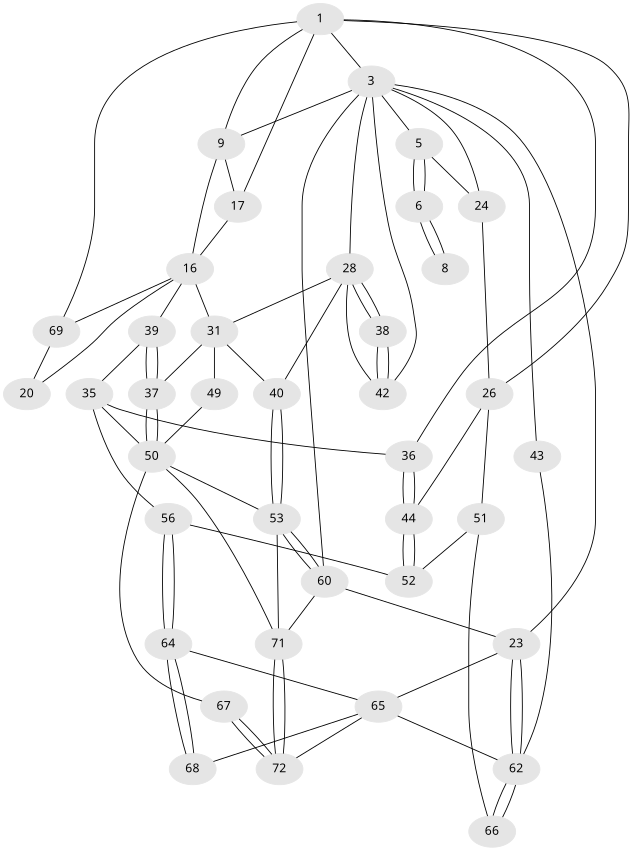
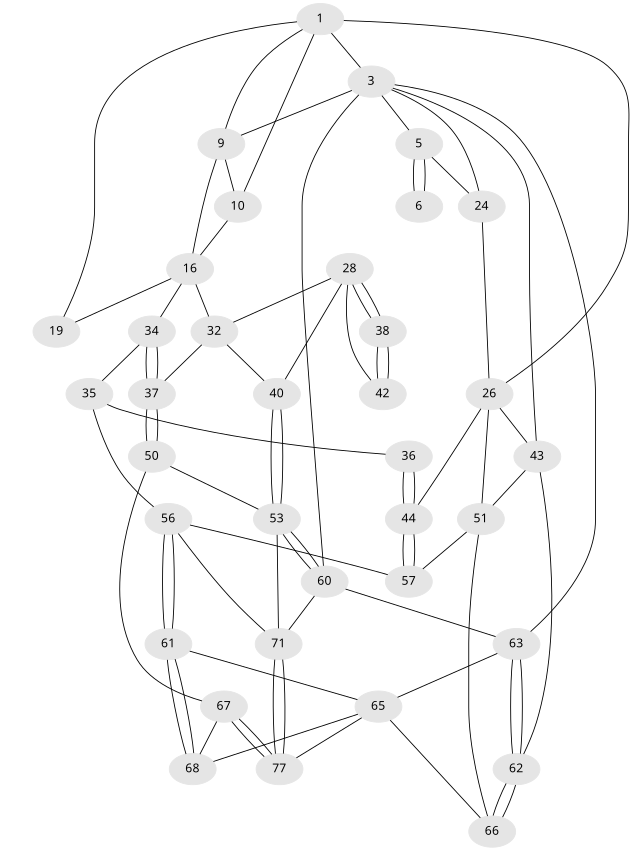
(595, 174) -> none
(354, 175) -> none
(238, 207) -> (238, 207)
(393, 242) -> none
(445, 269) -> none
(56, 332) -> (56, 332)
(152, 332) -> (152, 332)
(214, 332) -> (214, 332)
(27, 394) -> none
(214, 394) -> none
(121, 425) -> none
none -> (513, 425)
none -> (509, 488)
(227, 544) -> (219, 585)
(409, 582) -> (409, 582)
(168, 644) -> (168, 644)
(516, 644) -> (516, 644)
none -> (208, 738)
(448, 738) -> (435, 769)
(280, 769) -> (280, 769)
